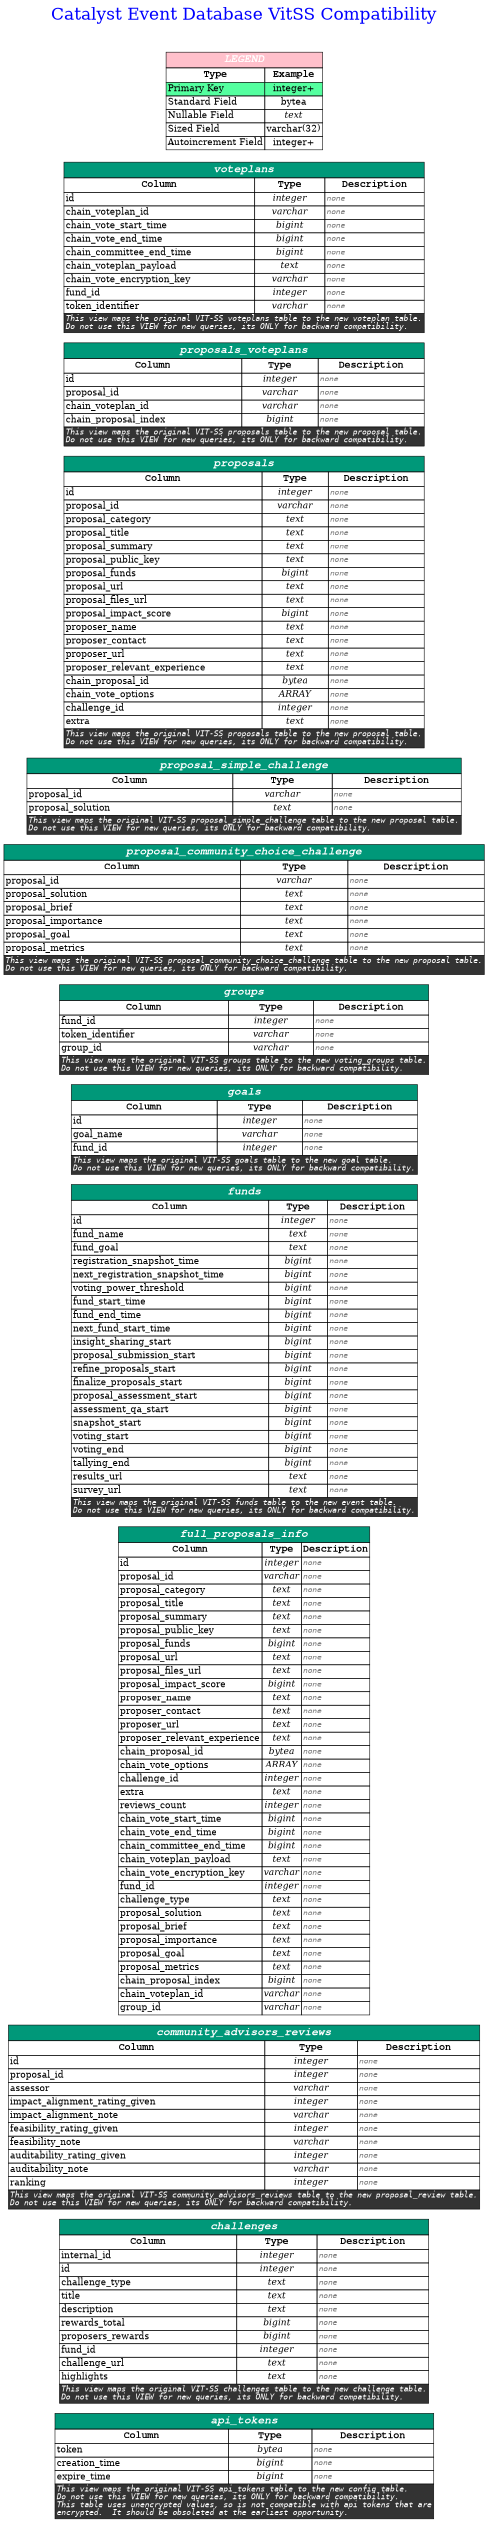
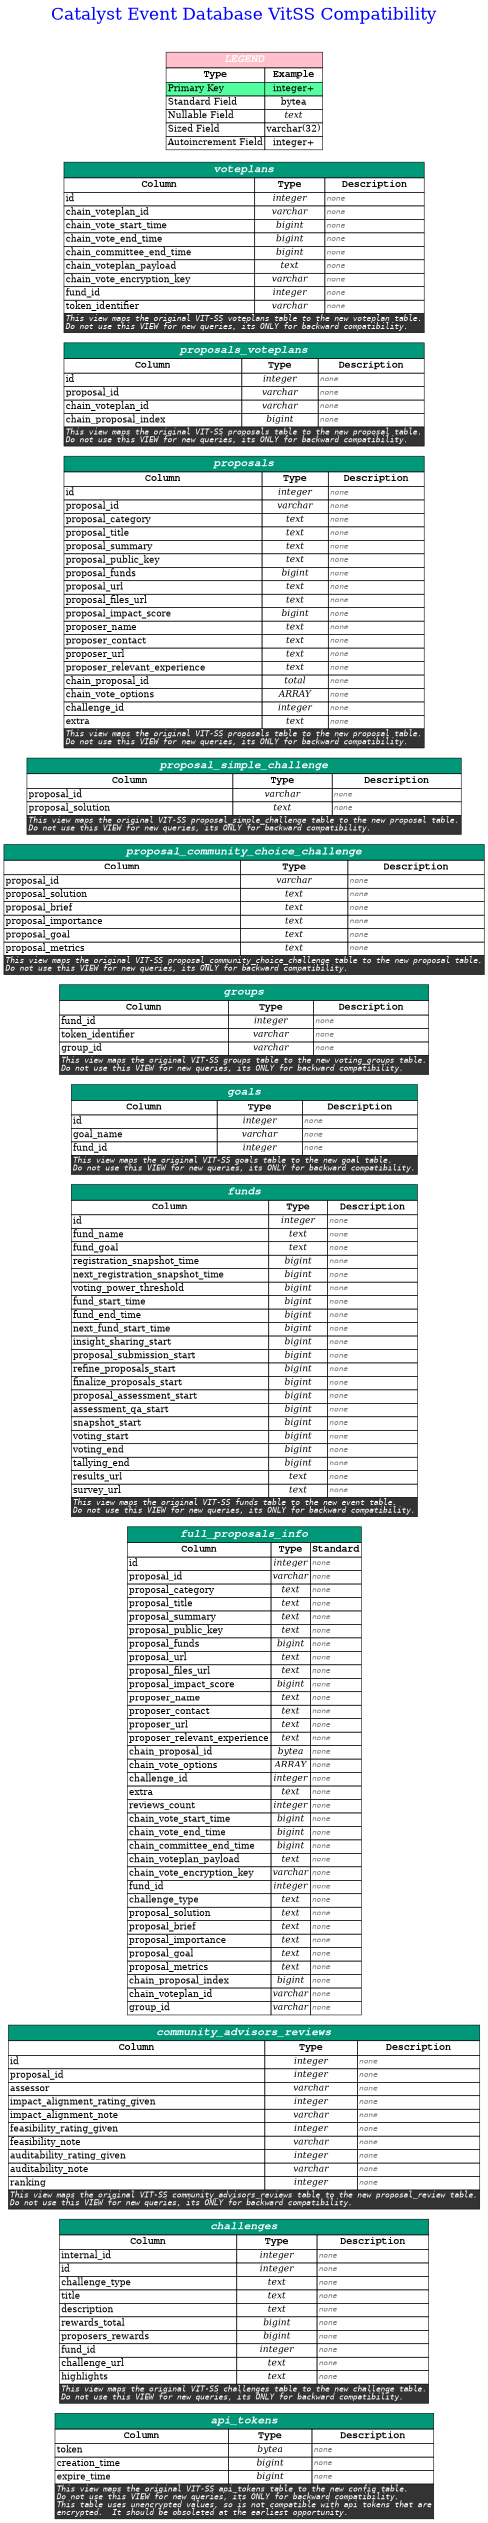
(295, 681) -> (295, 681)
(336, 1549) -> (336, 1549)
